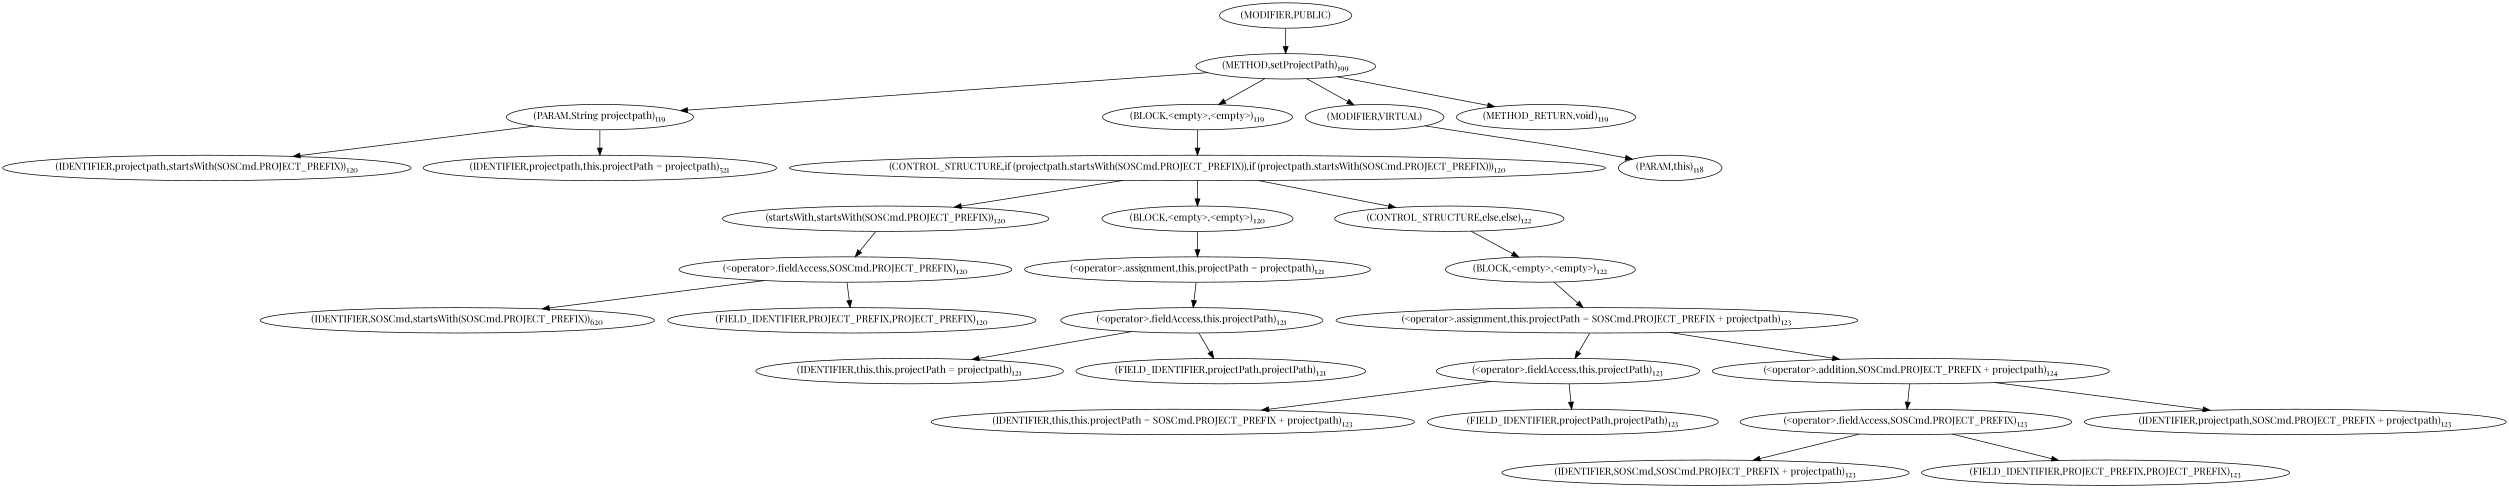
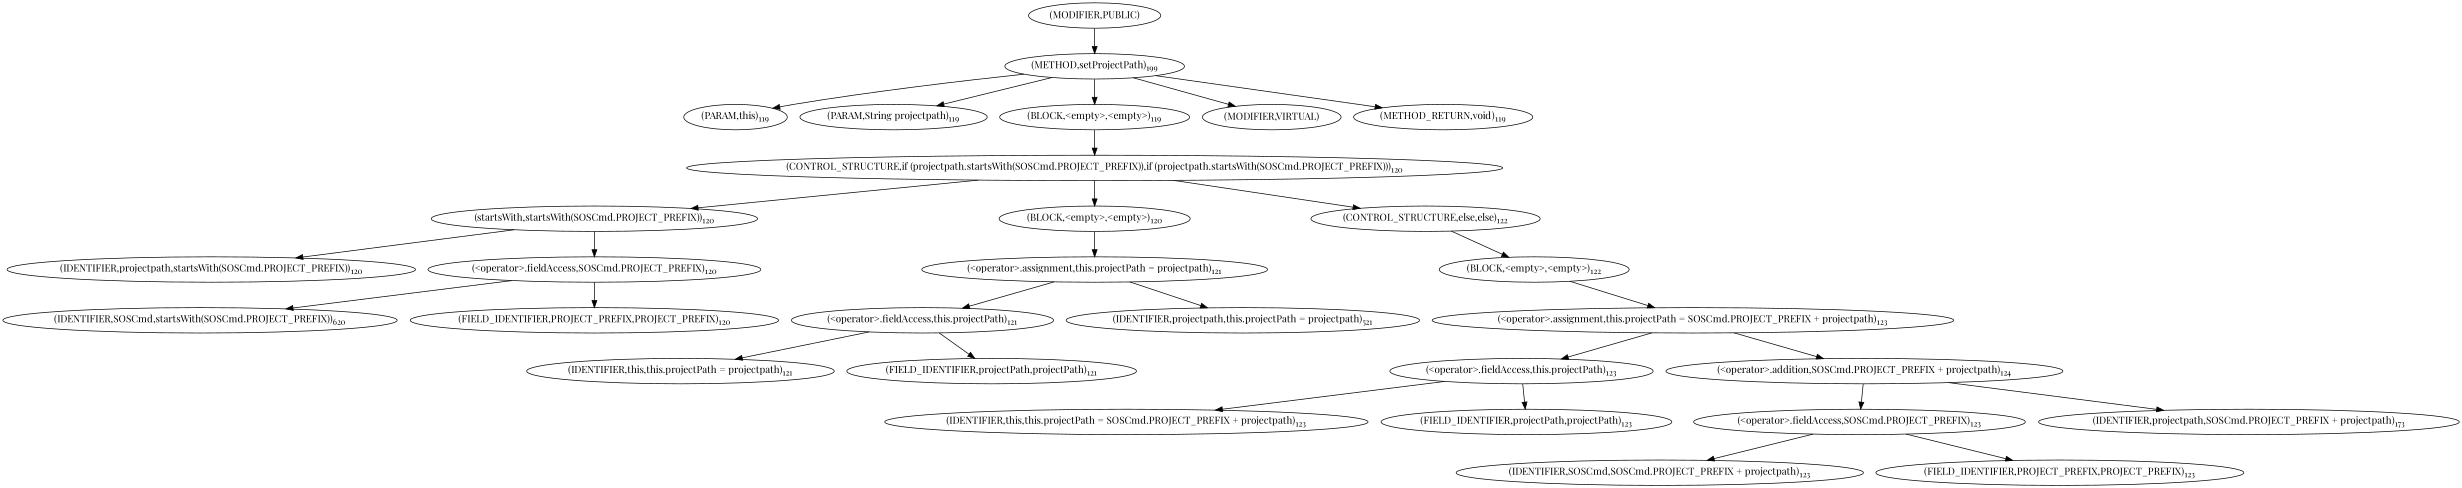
(600, 139) -> (1165, 294)
(417, 141) -> (409, 243)
(1525, 141) -> (902, 89)
(1699, 167) -> (764, 116)
(2446, 421) -> (2400, 421)
